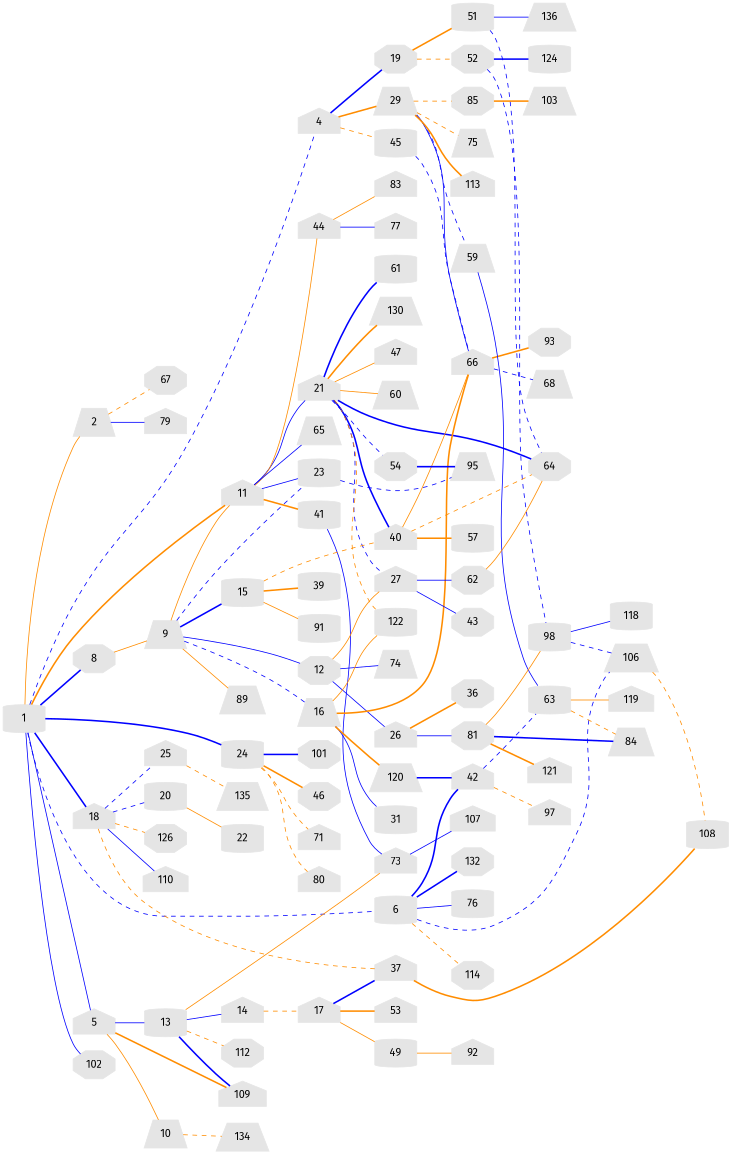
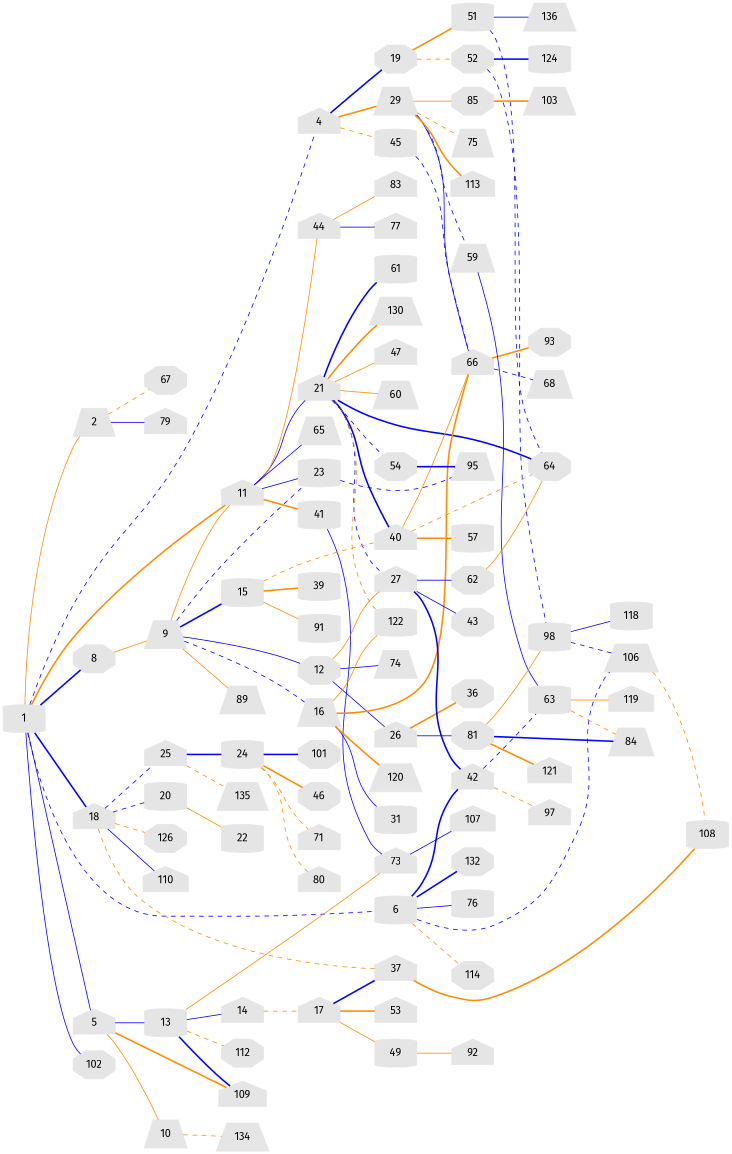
(433, 101) -> (433, 101)
(135, 724) -> (204, 754)
(434, 778) -> (437, 681)
